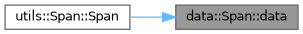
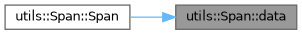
(237, 17) -> (236, 17)
